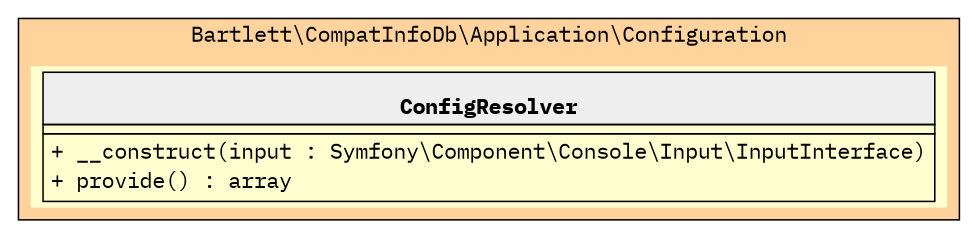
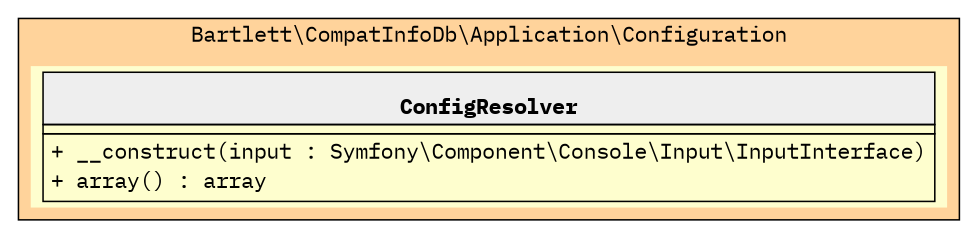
(171, 181) -> (159, 181)
